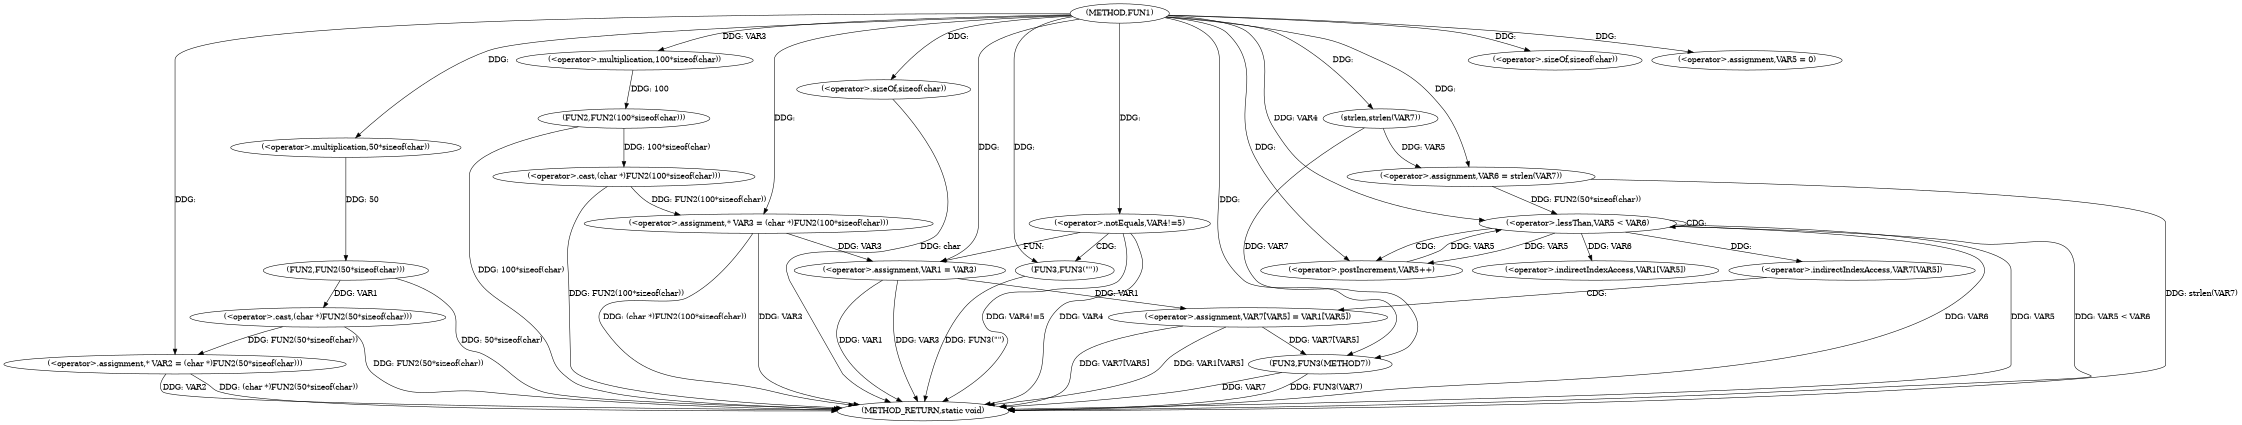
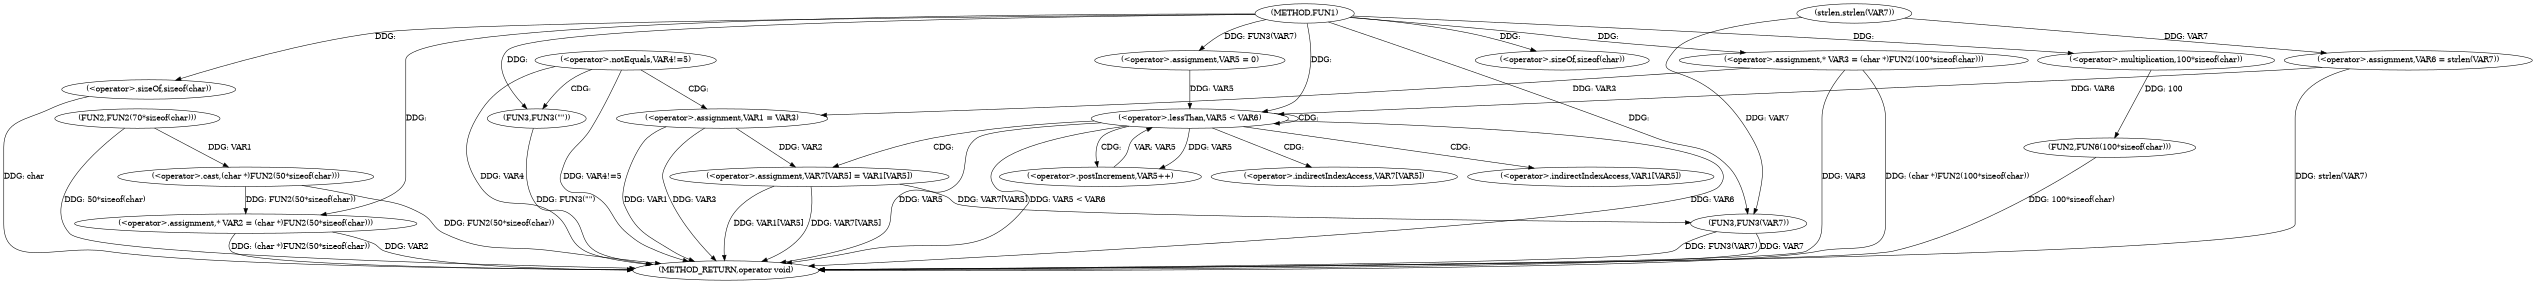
(1280, 34) -> none
(745, 37) -> (1865, 37)
(1607, 37) -> (1261, 37)
(1343, 44) -> none
none -> (1190, 87)
(979, 111) -> none
(1120, 116) -> none
(624, 119) -> (2110, 148)
(1296, 119) -> (1323, 60)
(1246, 129) -> none
(346, 148) -> none
(1424, 148) -> (2186, 37)
(624, 177) -> none
(1586, 200) -> (2093, 89)
(1035, 247) -> (700, 89)
(1473, 247) -> (1155, 148)
(1610, 247) -> (1462, 148)
(1742, 247) -> (1295, 148)
(346, 271) -> (137, 119)
(1117, 294) -> (801, 148)
(1555, 294) -> (964, 133)
(1320, 364) -> (1749, 224)
(923, 411) -> (726, 271)
